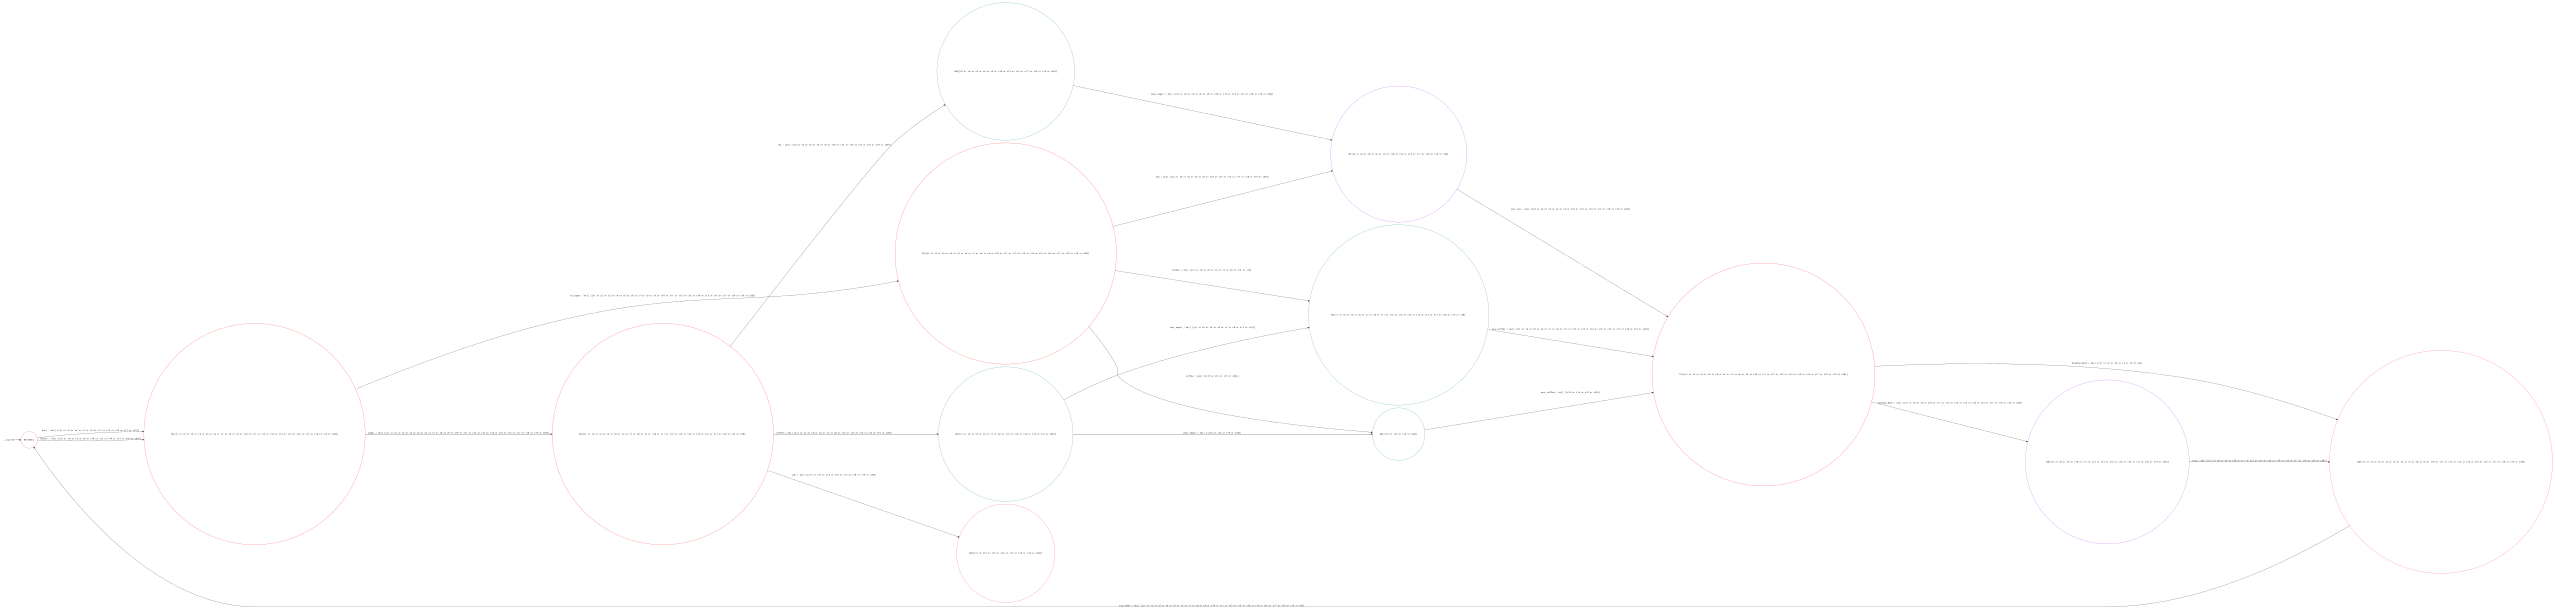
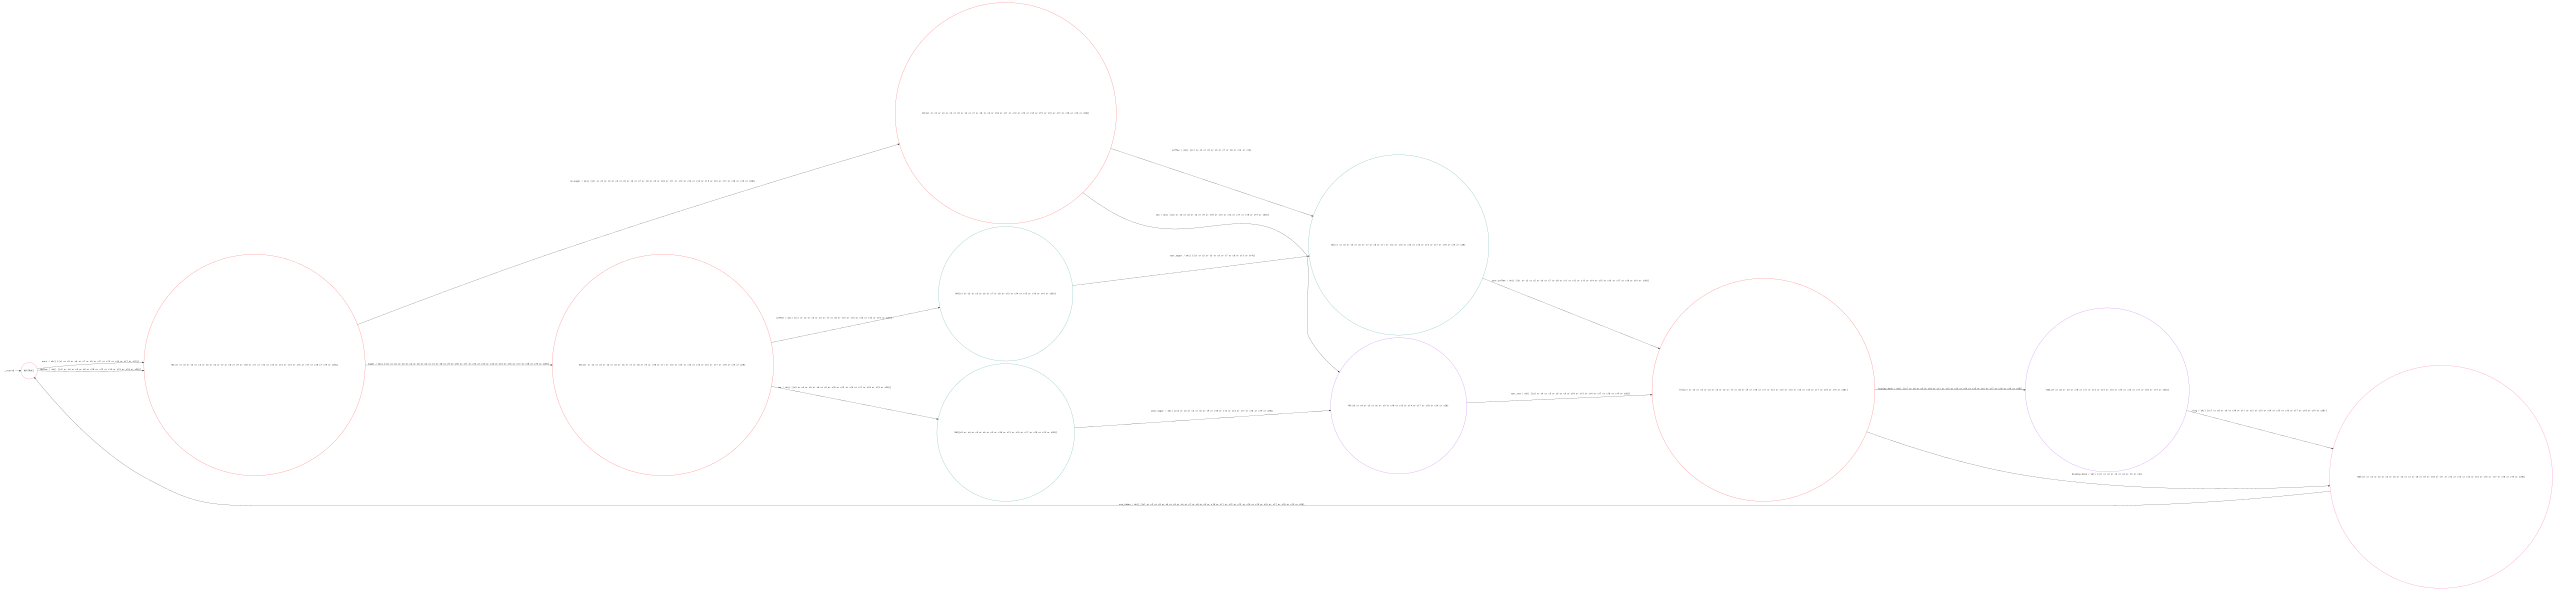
(1399, 434) -> none
(1006, 553) -> none
